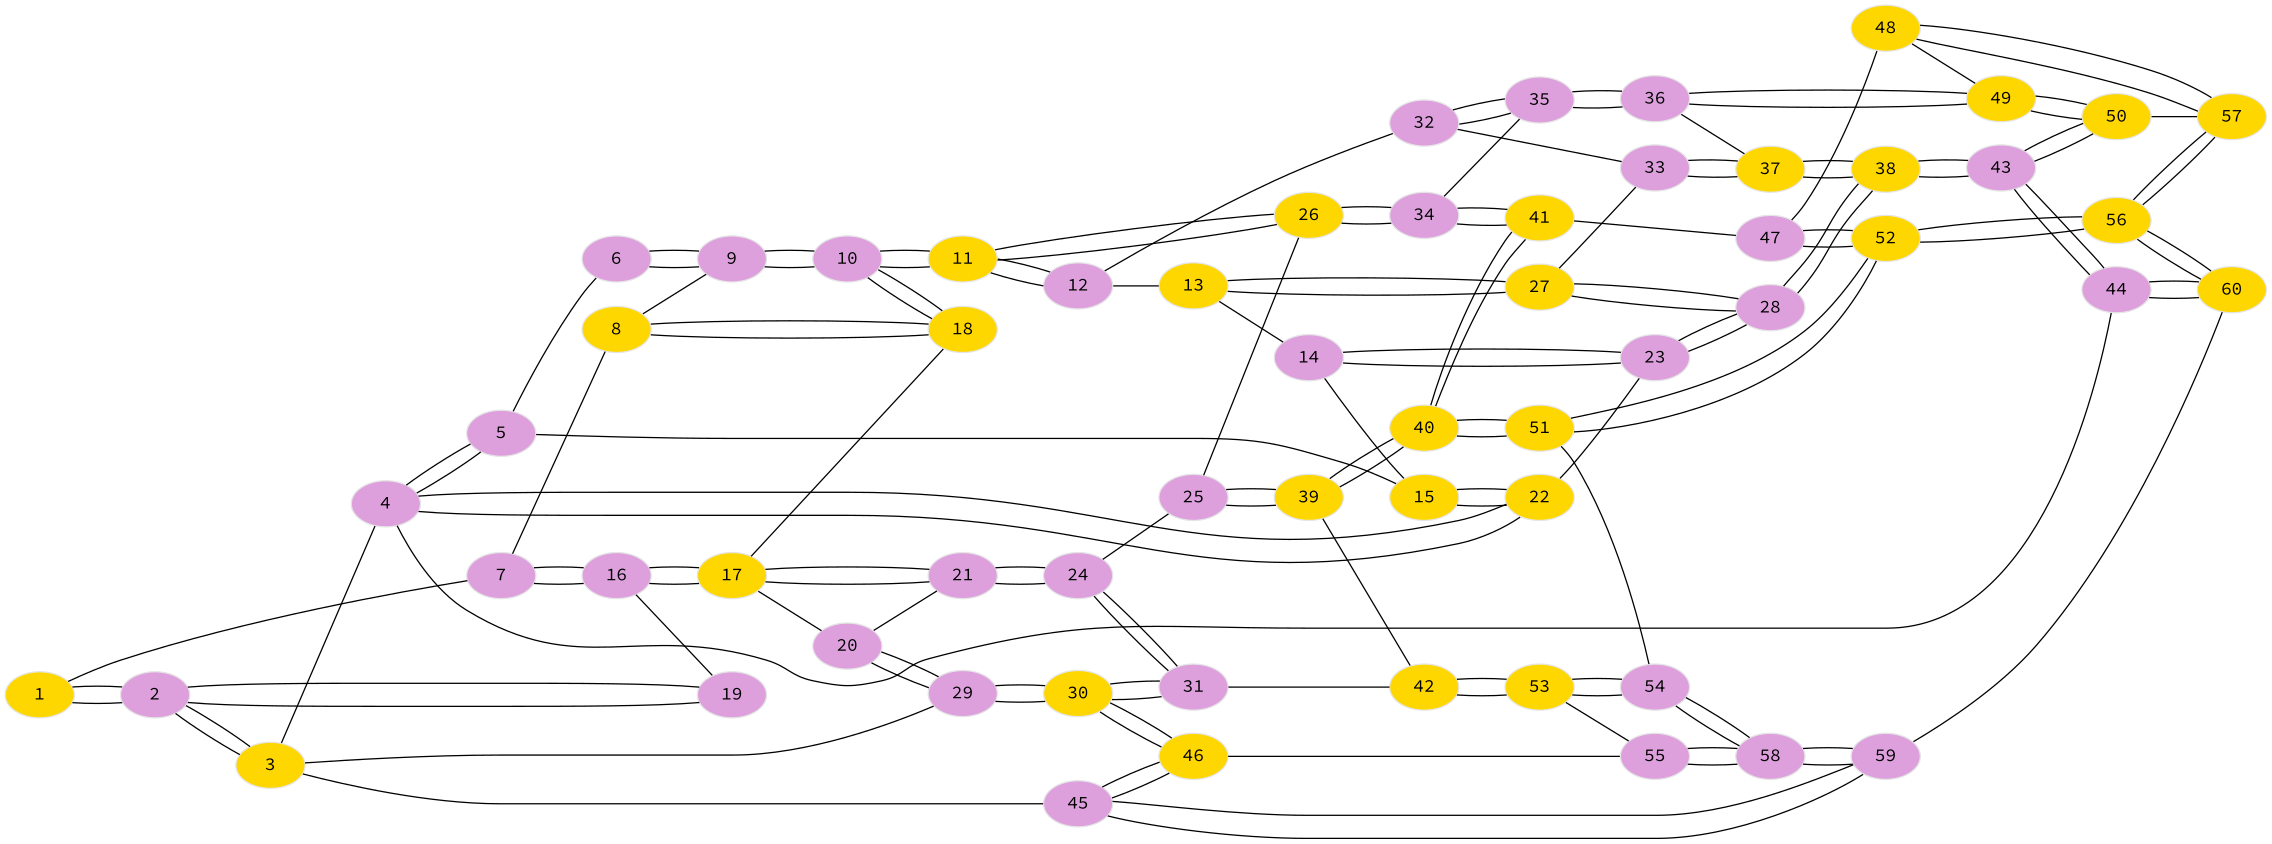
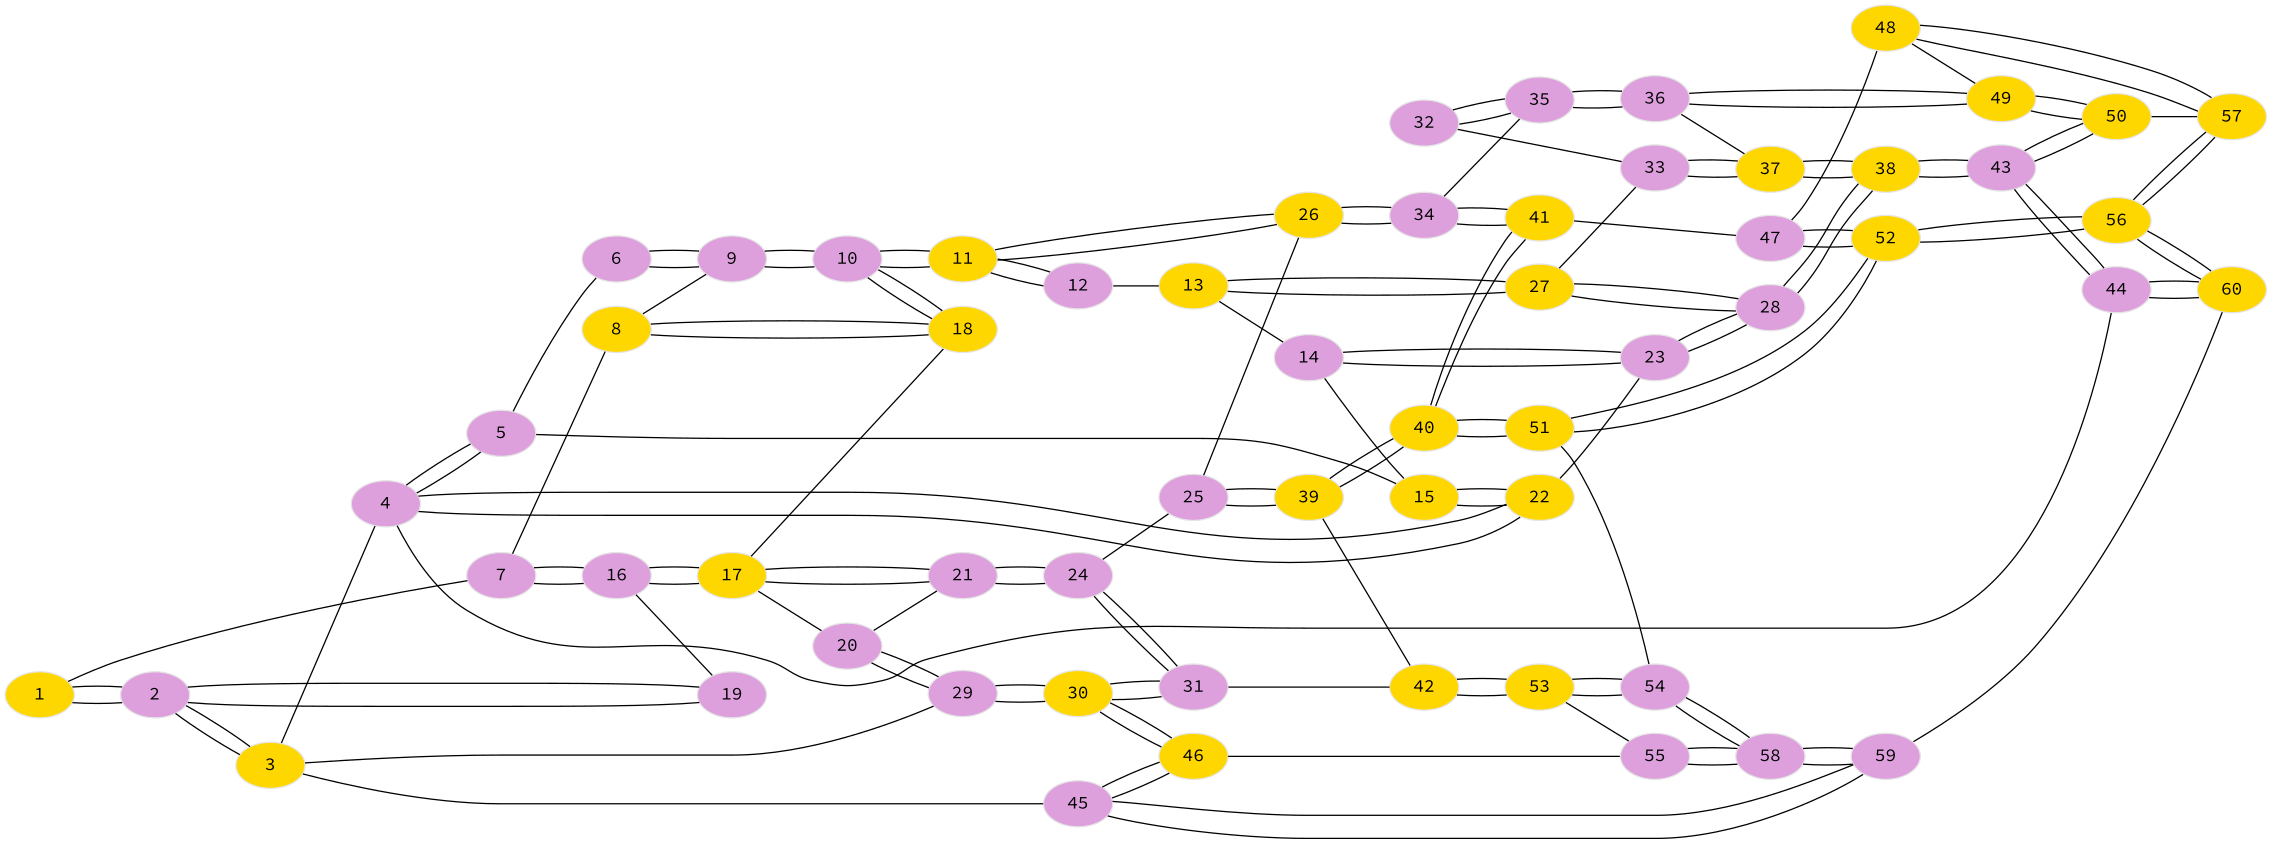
(1245, 195) -> none
